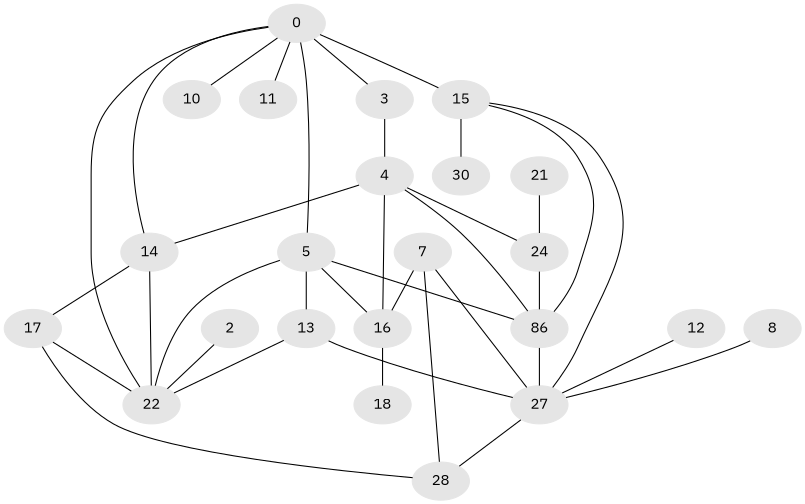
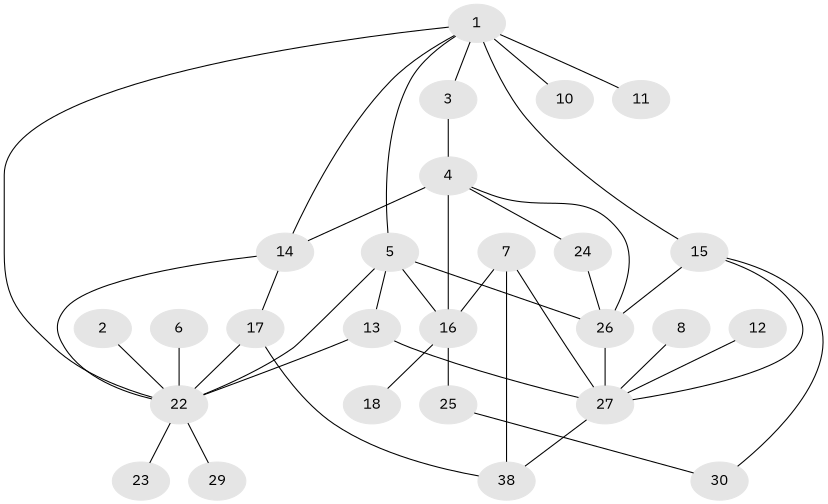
(297, 23) -> (477, 23)
(539, 176) -> none
none -> (179, 329)
(539, 329) -> (605, 329)
none -> (448, 405)
none -> (141, 481)
none -> (217, 481)
(441, 481) -> (507, 481)
